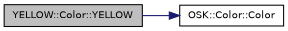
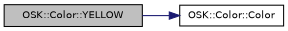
(73, 16) -> (73, 16)
